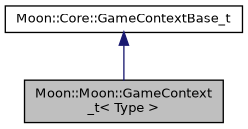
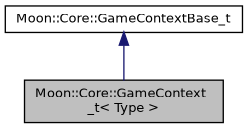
(124, 101) -> (124, 101)
